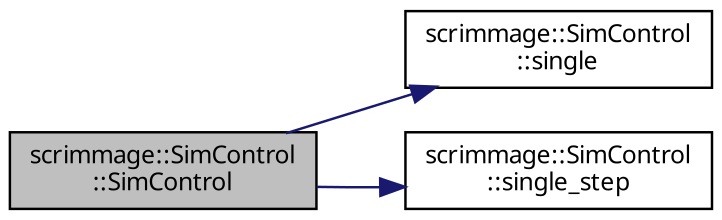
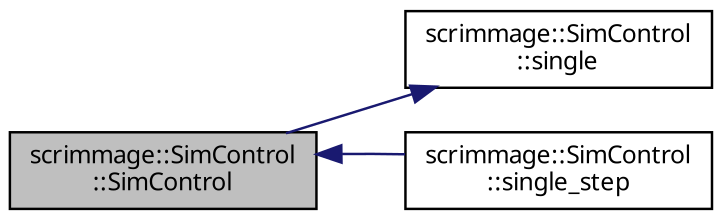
(348, 187) -> (374, 154)
